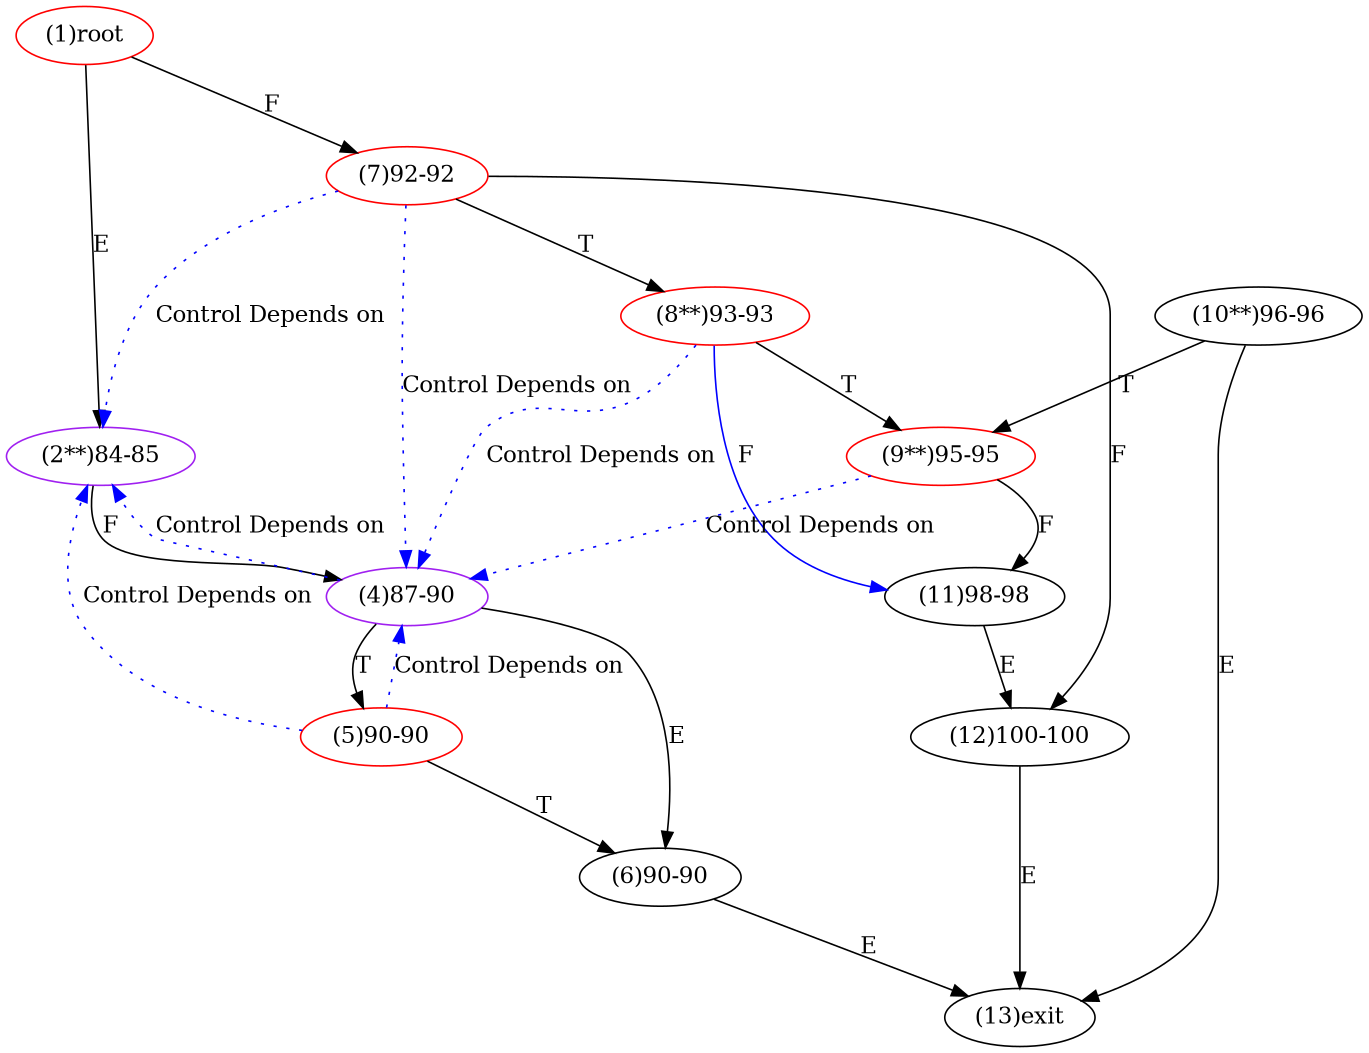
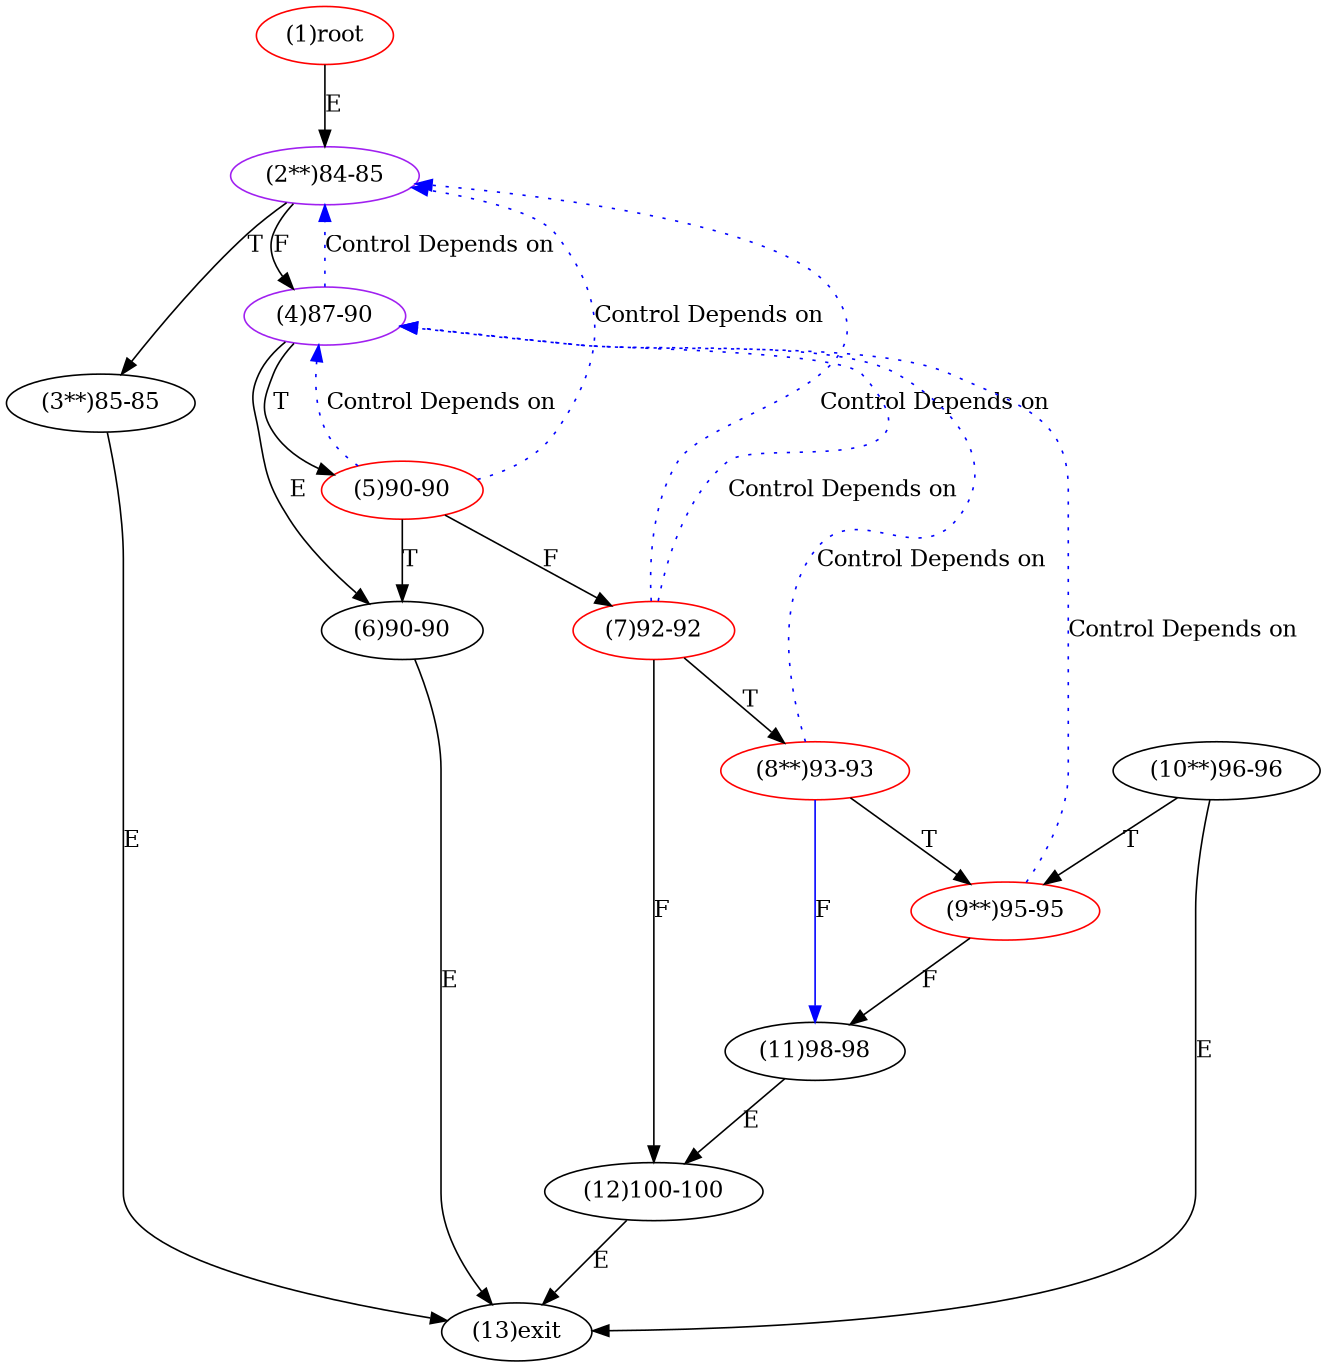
(237, 102) -> (521, 557)
none -> (101, 403)
